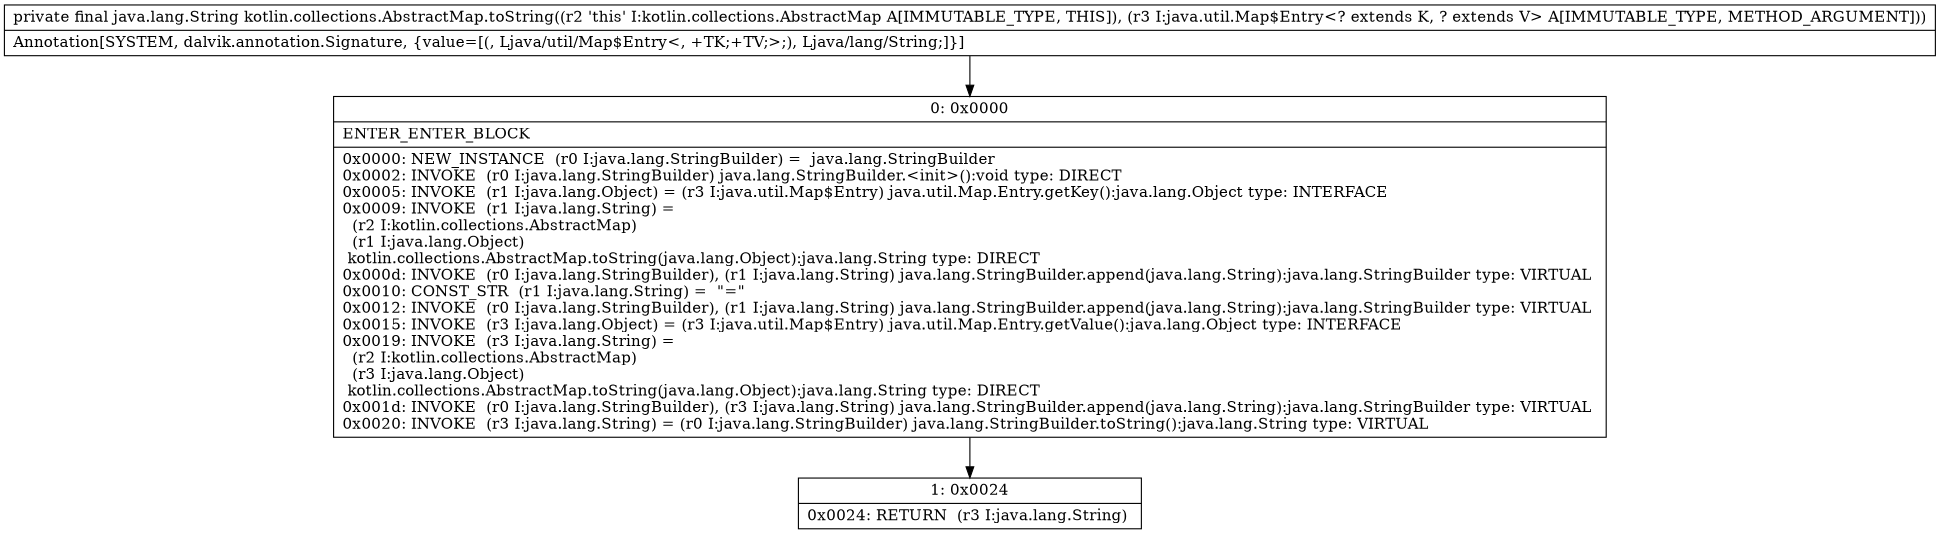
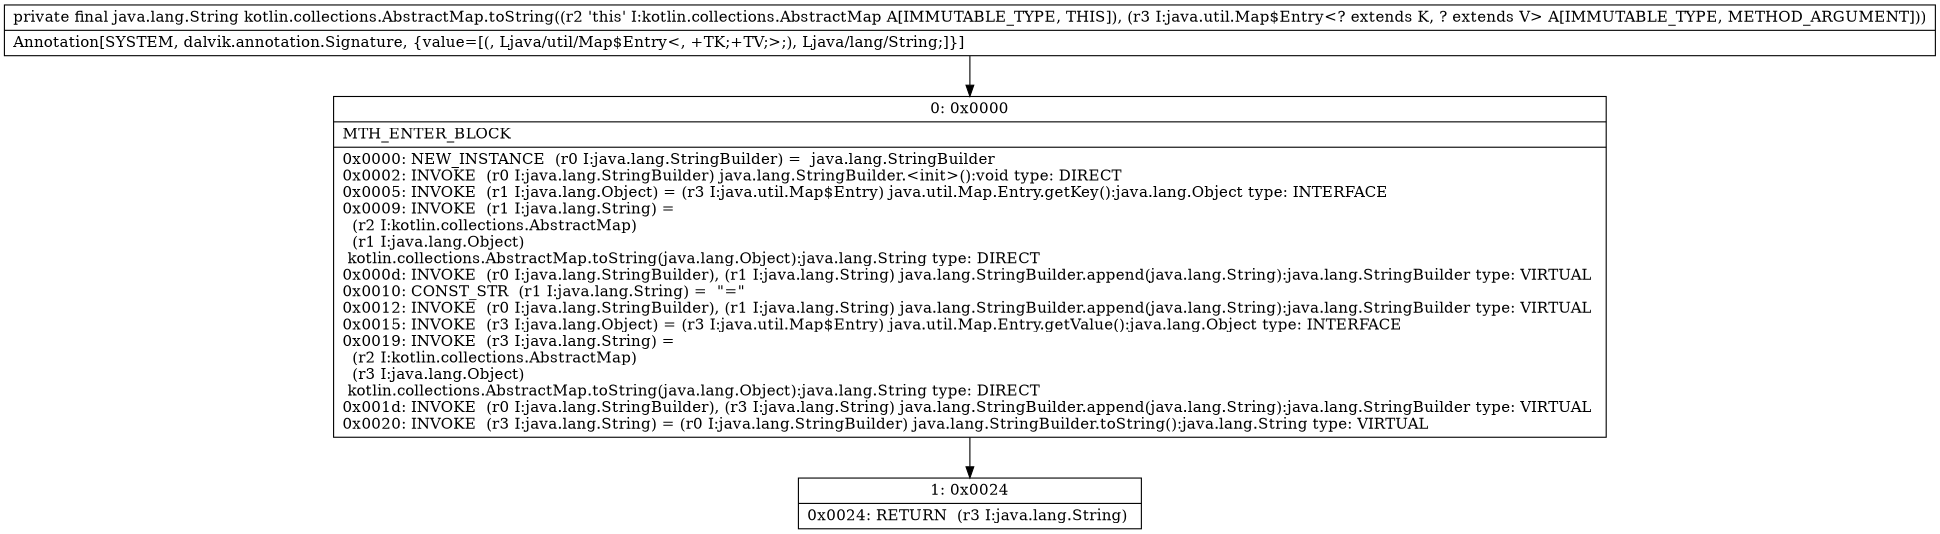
(437, 134) -> (427, 134)
